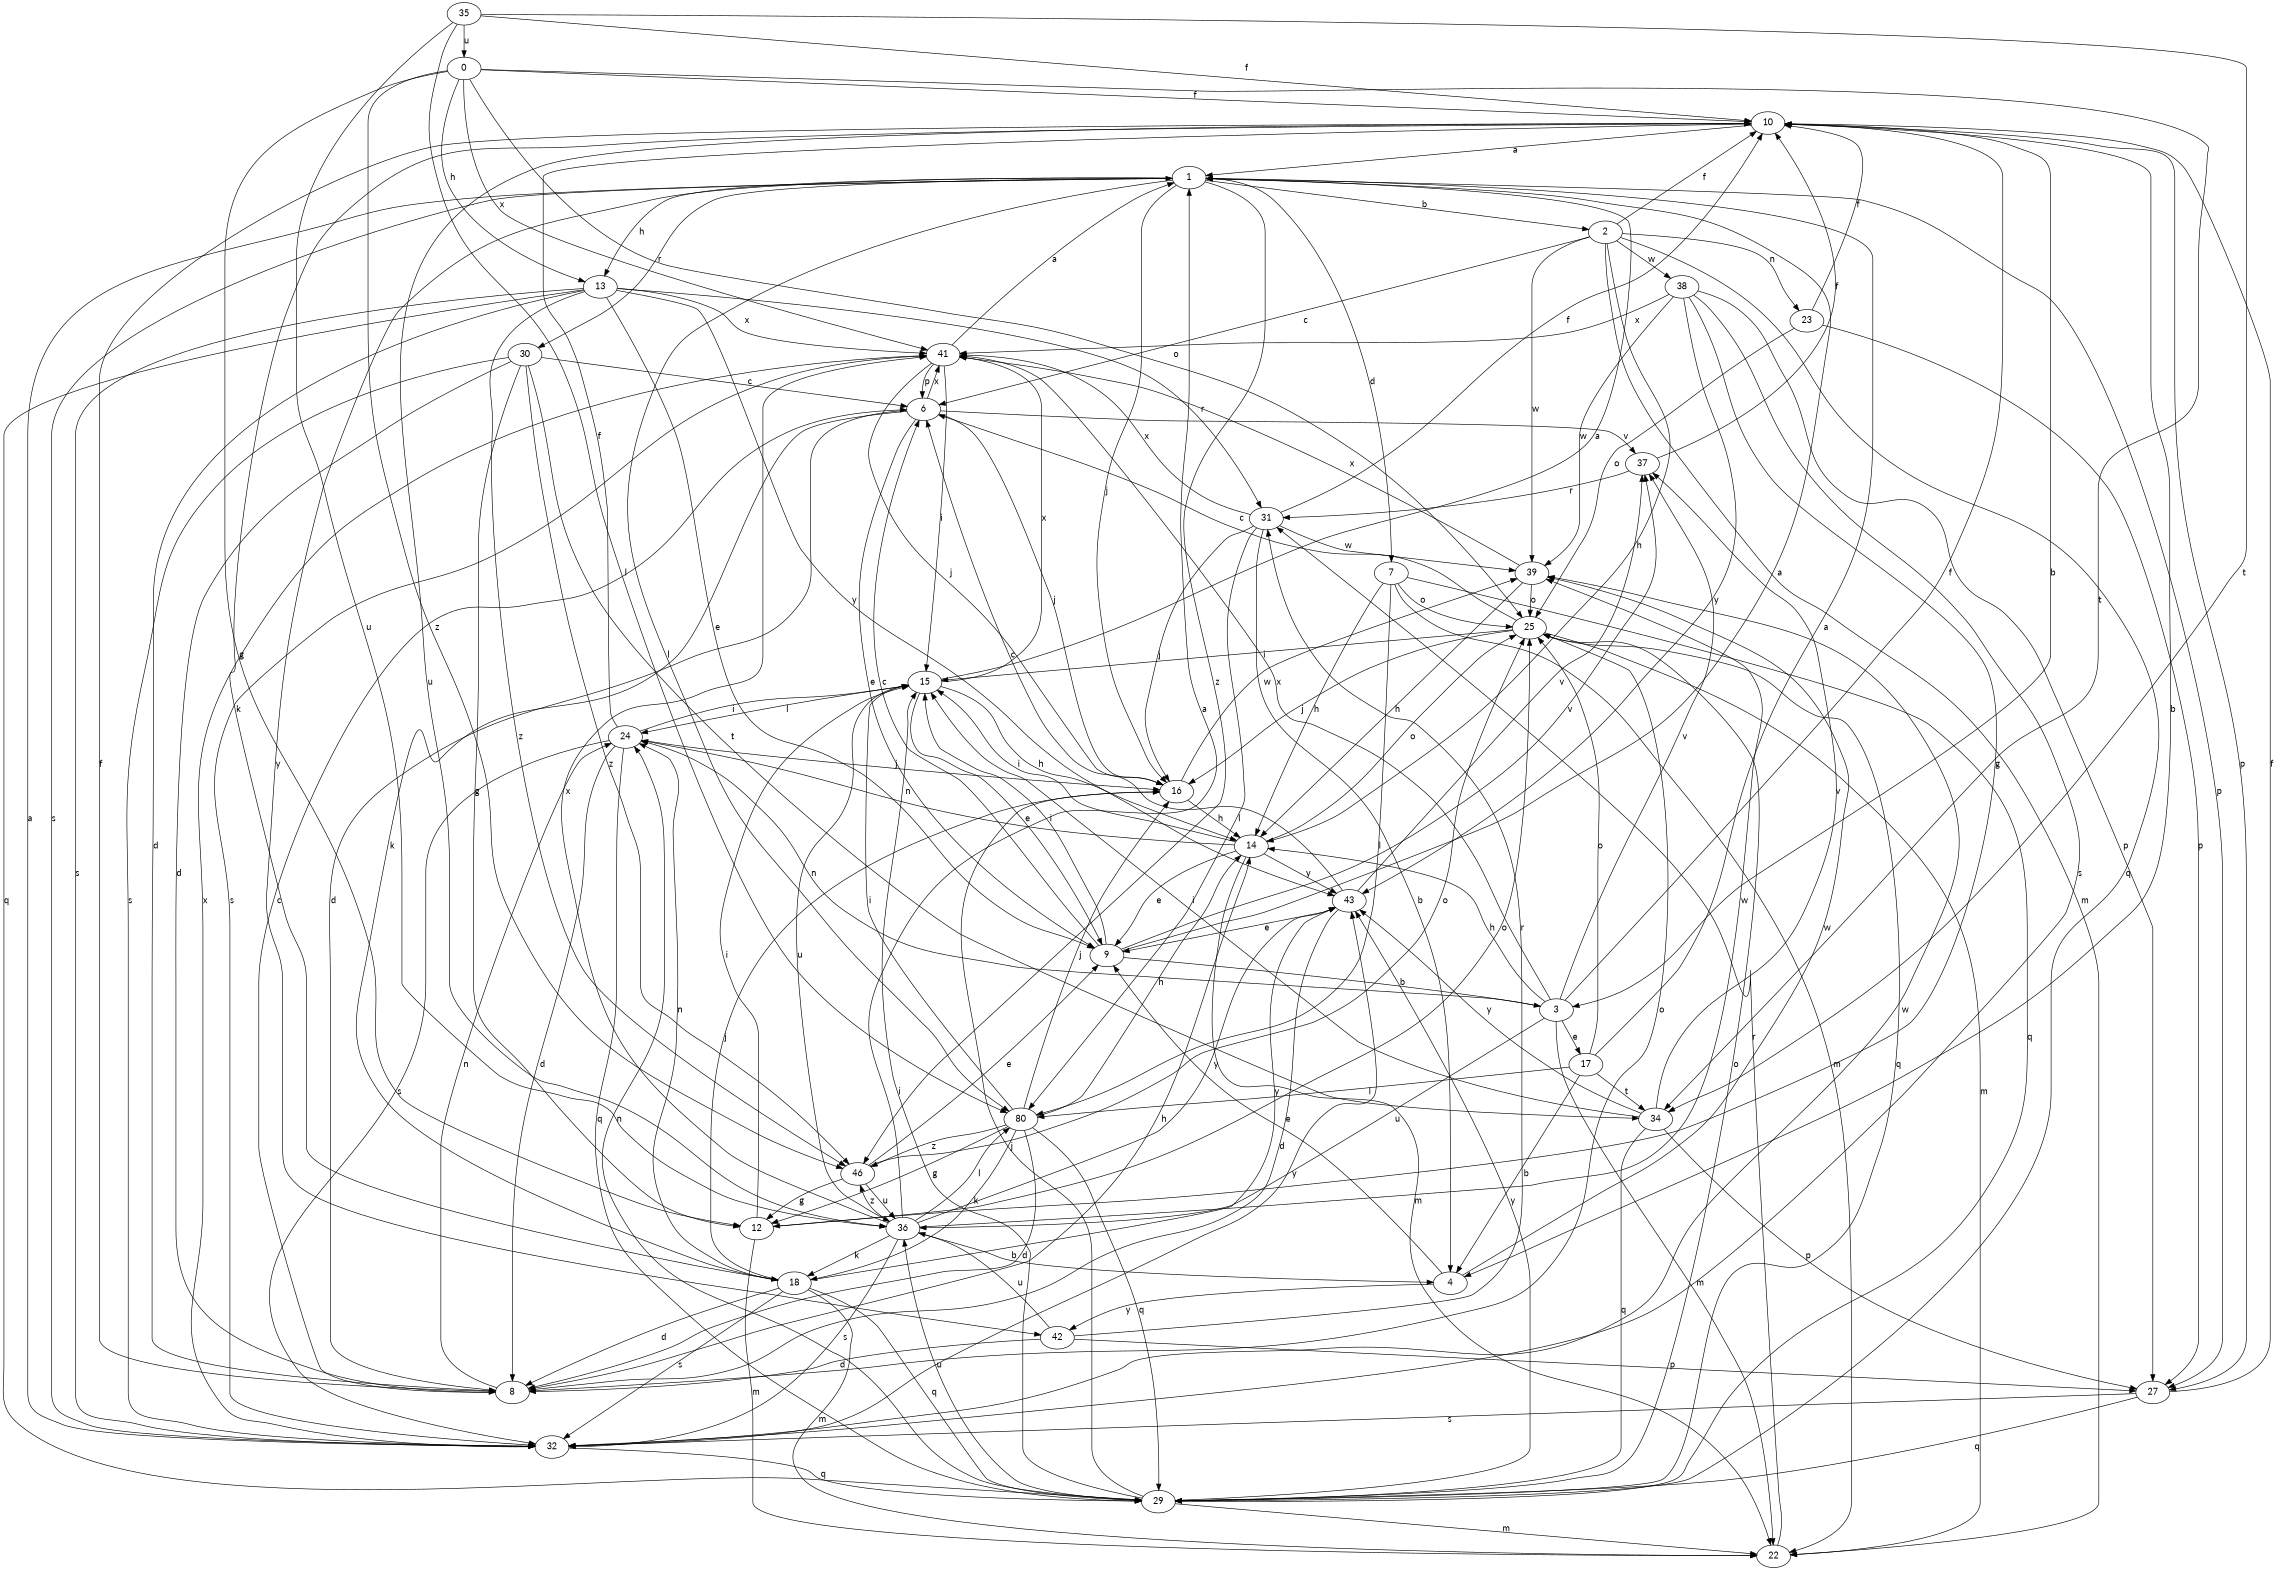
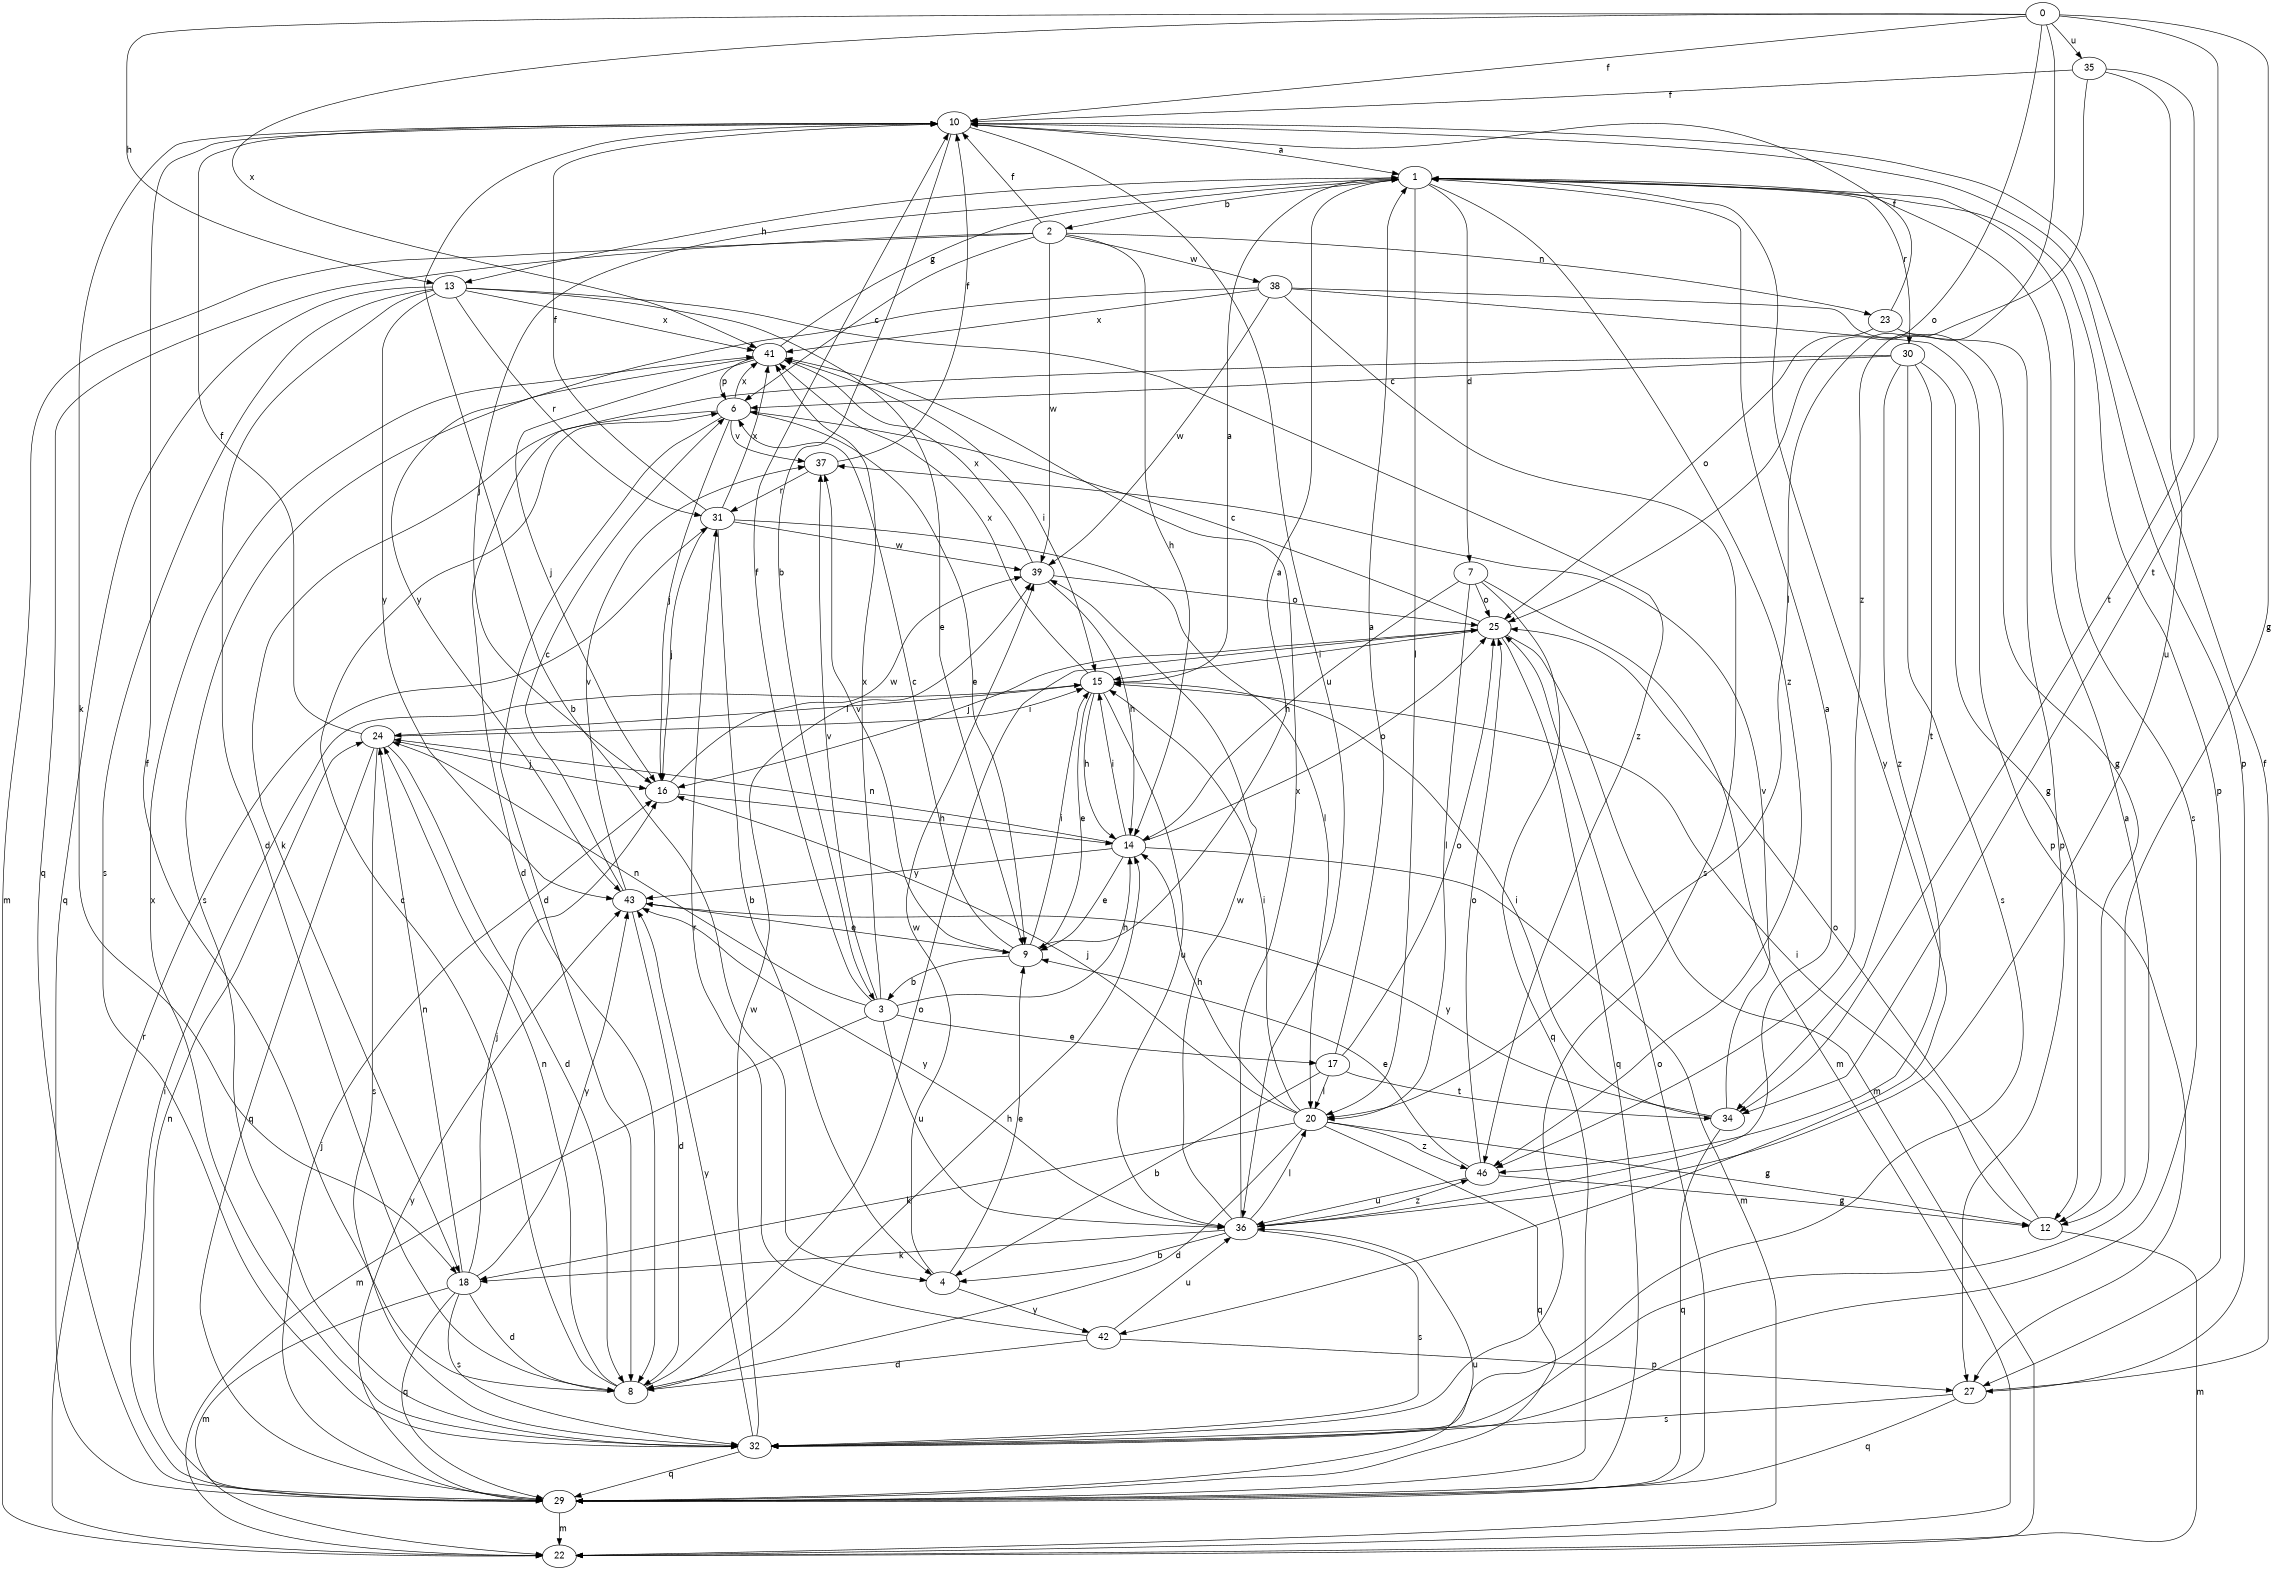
(464, 38) -> (2065, 38)
(1054, 260) -> (933, 260)
(1021, 1119) -> (1311, 1119)
(1873, 1302) -> none
